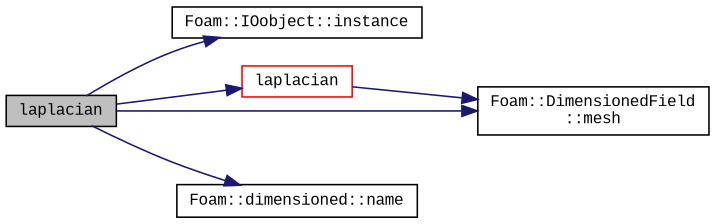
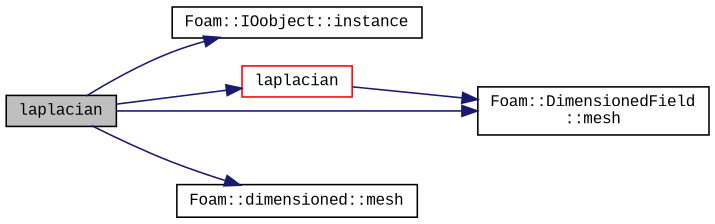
(297, 201) -> (297, 201)
